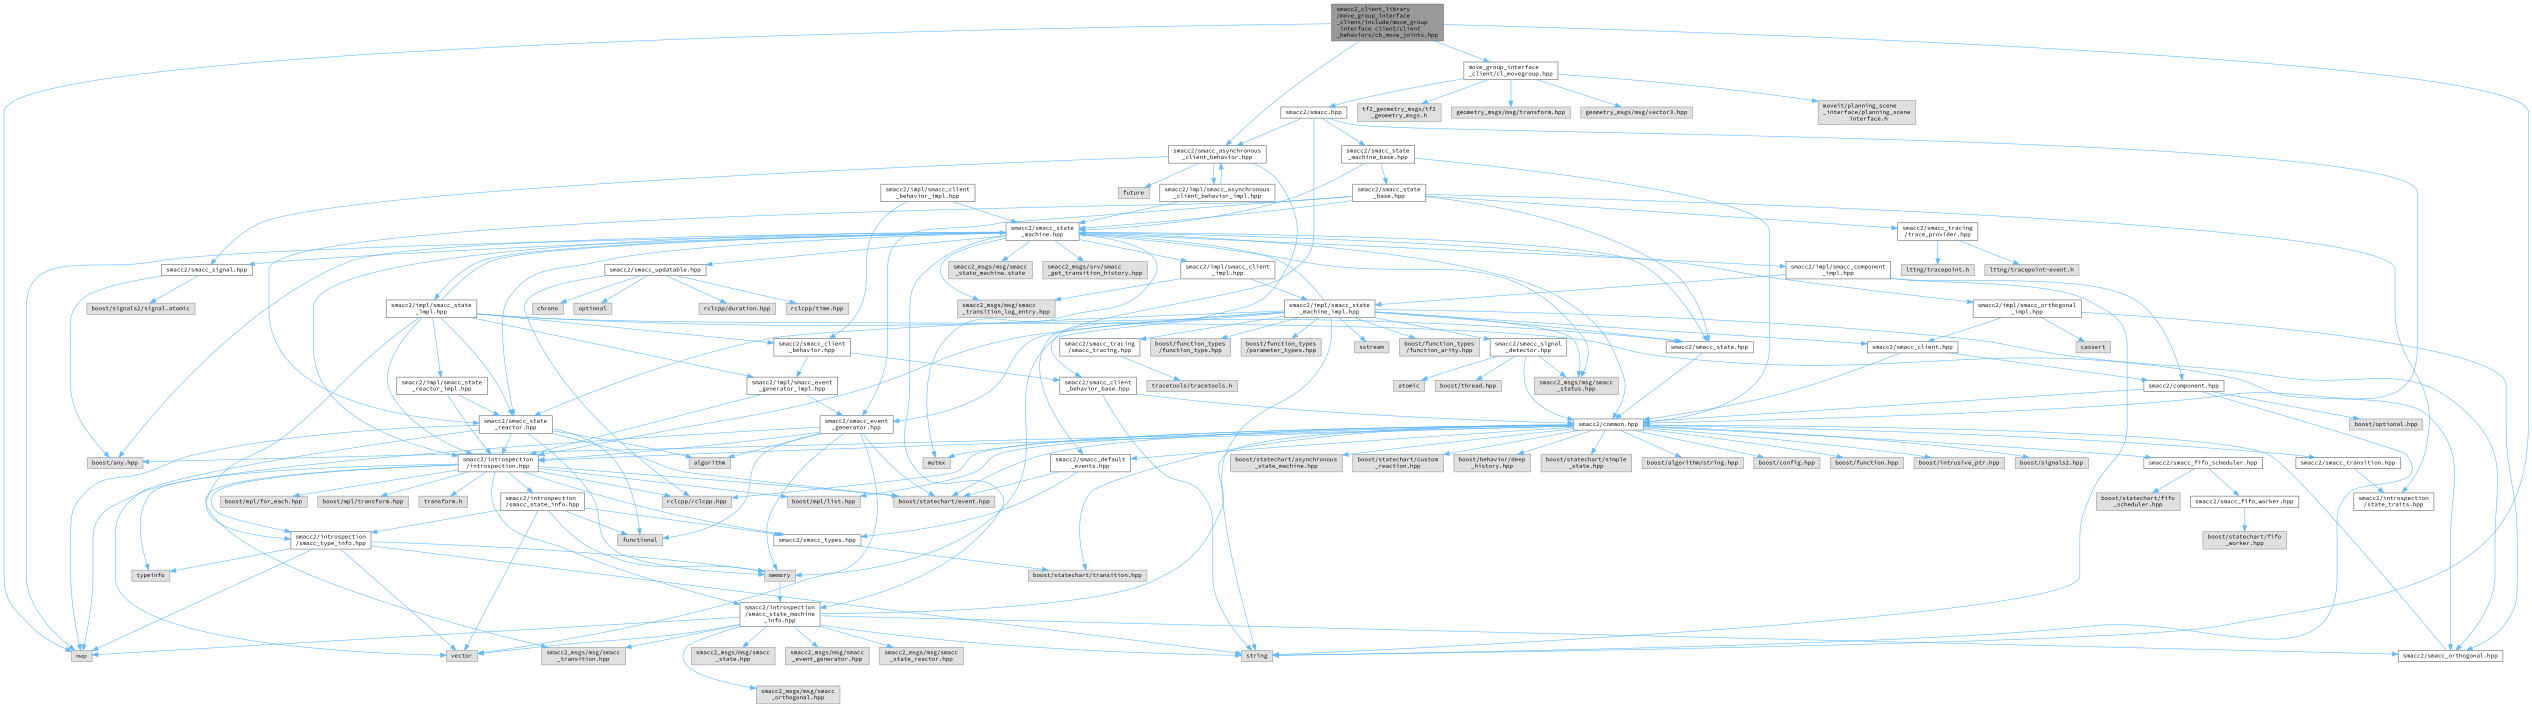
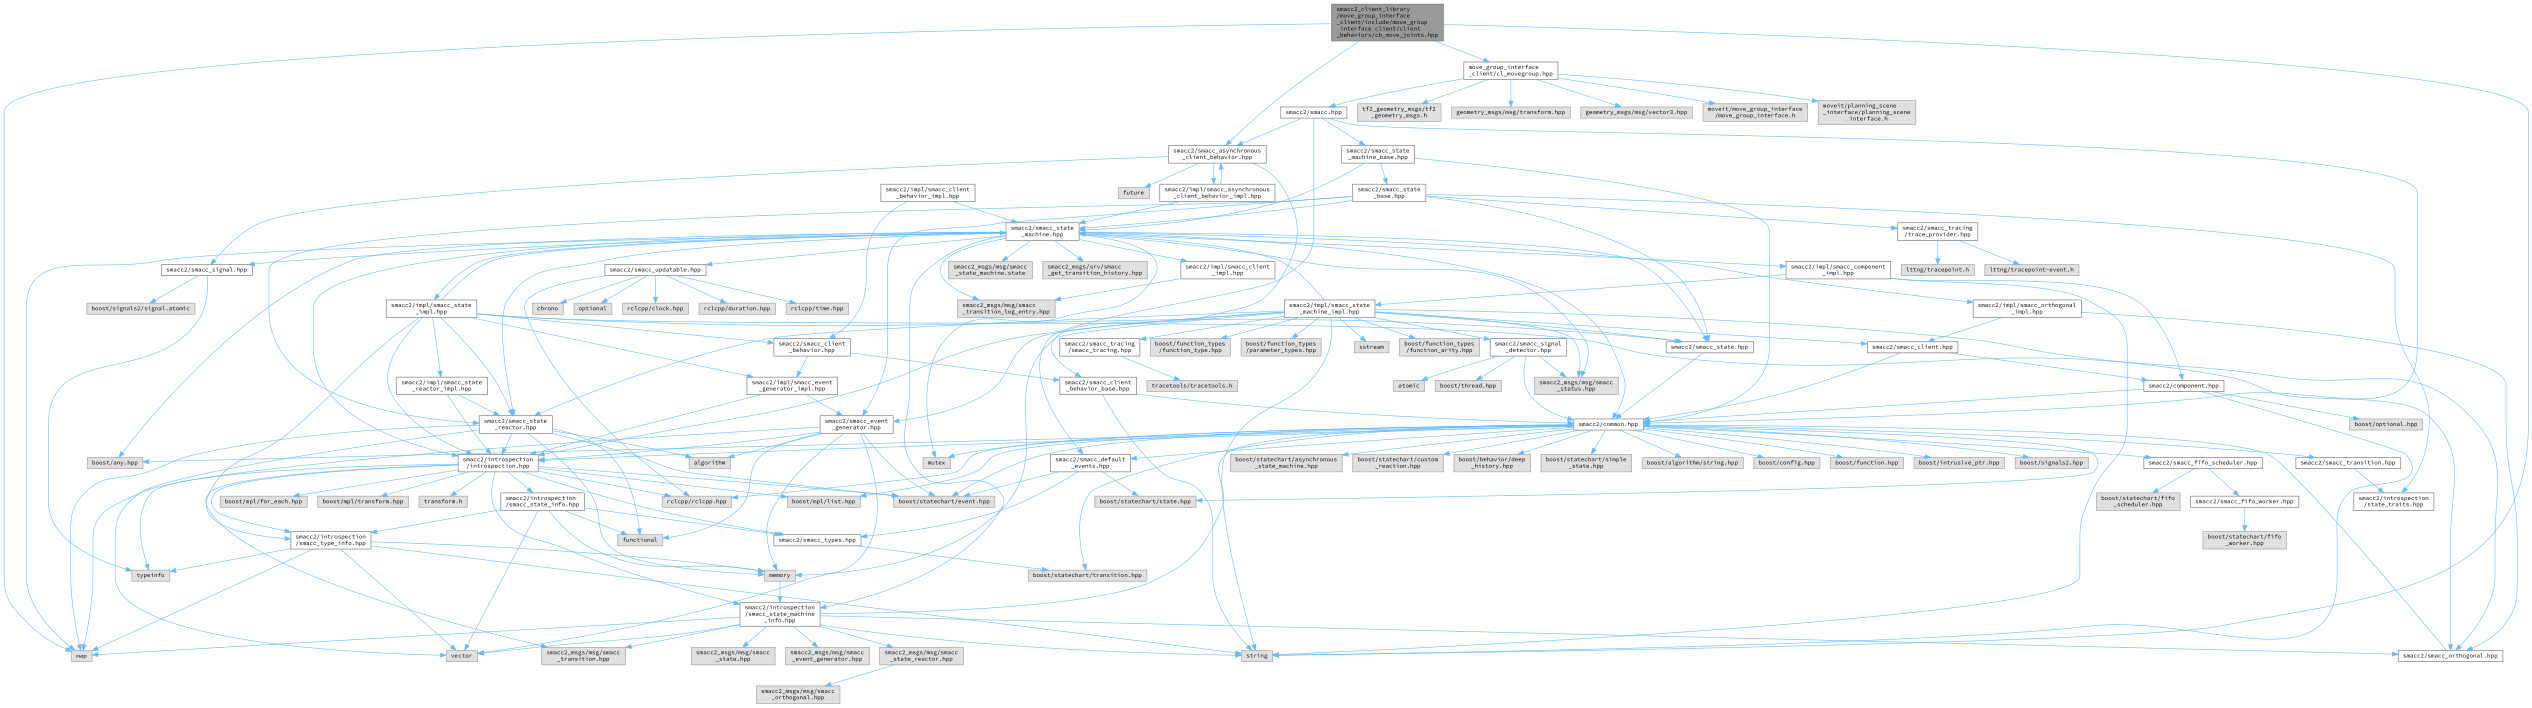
none -> (1755, 113)
(1279, 289) -> none
none -> (655, 309)
(70, 336) -> (54, 398)
(2093, 347) -> none
none -> (1145, 502)
(684, 661) -> (863, 674)
